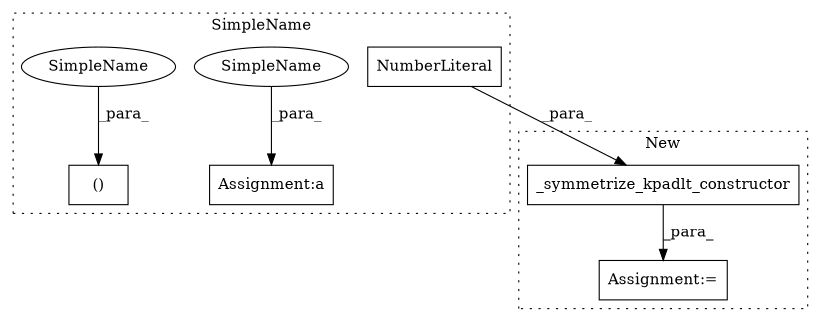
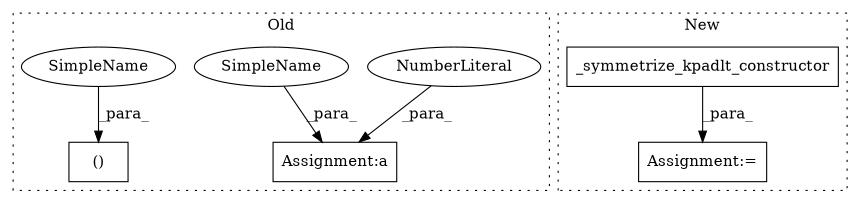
(262, 26) -> (281, 26)
(434, 67) -> (454, 67)
(544, 123) -> (400, 110)
